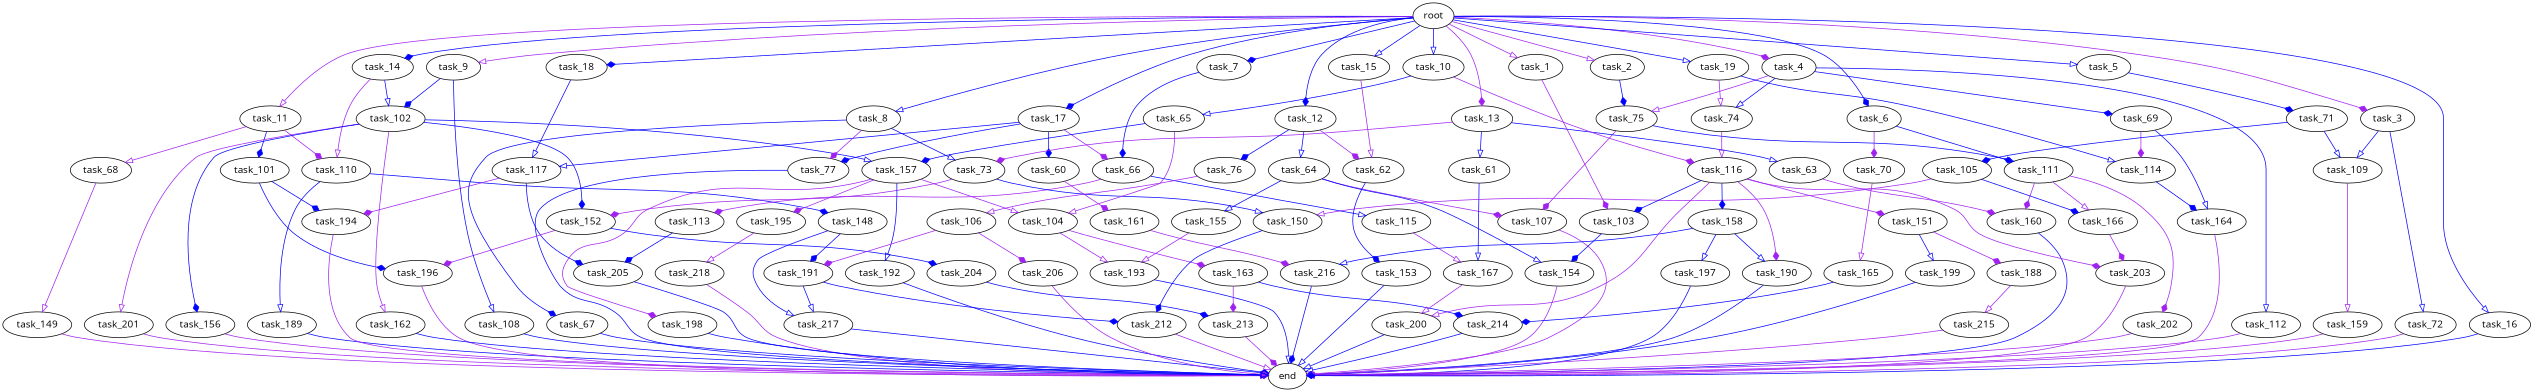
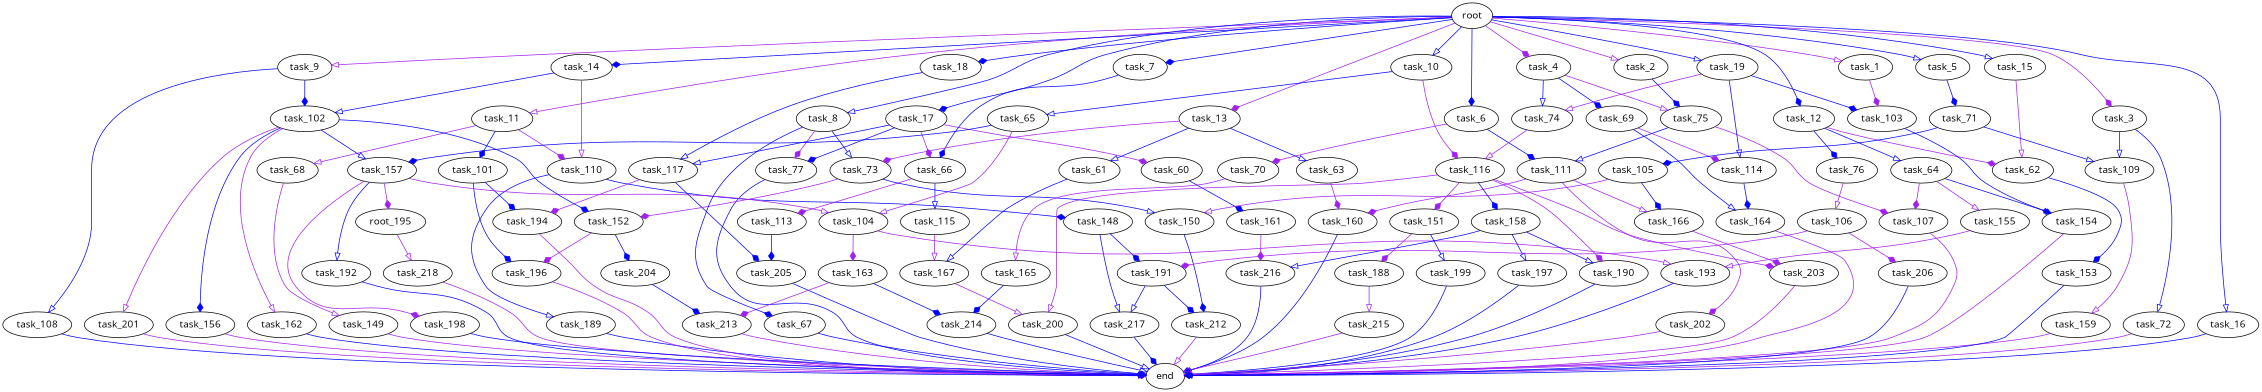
(1049, 142) -> (1041, 142)
(1261, 191) -> (1955, 194)
(1672, 194) -> (1800, 91)
(1092, 199) -> (1212, 194)
(771, 222) -> (391, 222)
(2266, 325) -> none
(1124, 344) -> (1565, 368)
